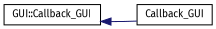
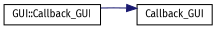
(124, 21) -> (114, 8)
